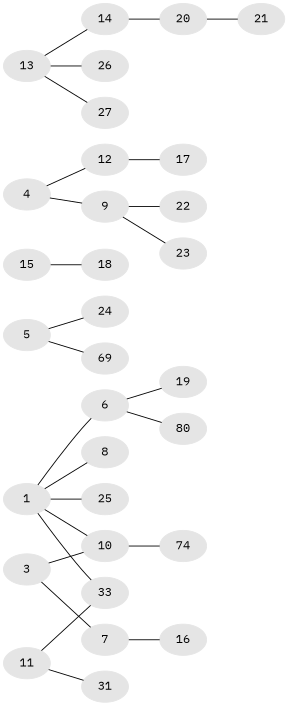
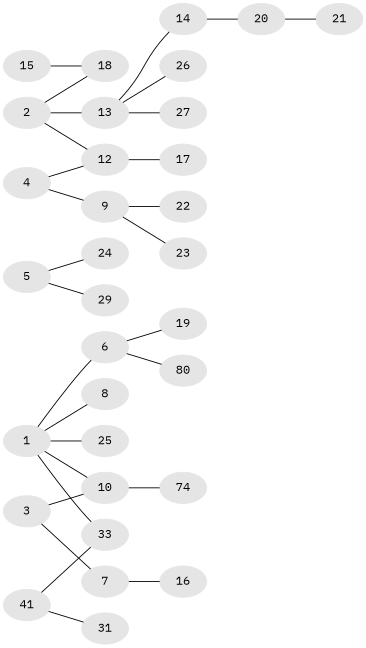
none -> (27, 113)
(105, 359) -> (105, 300)
(27, 663) -> (27, 605)
